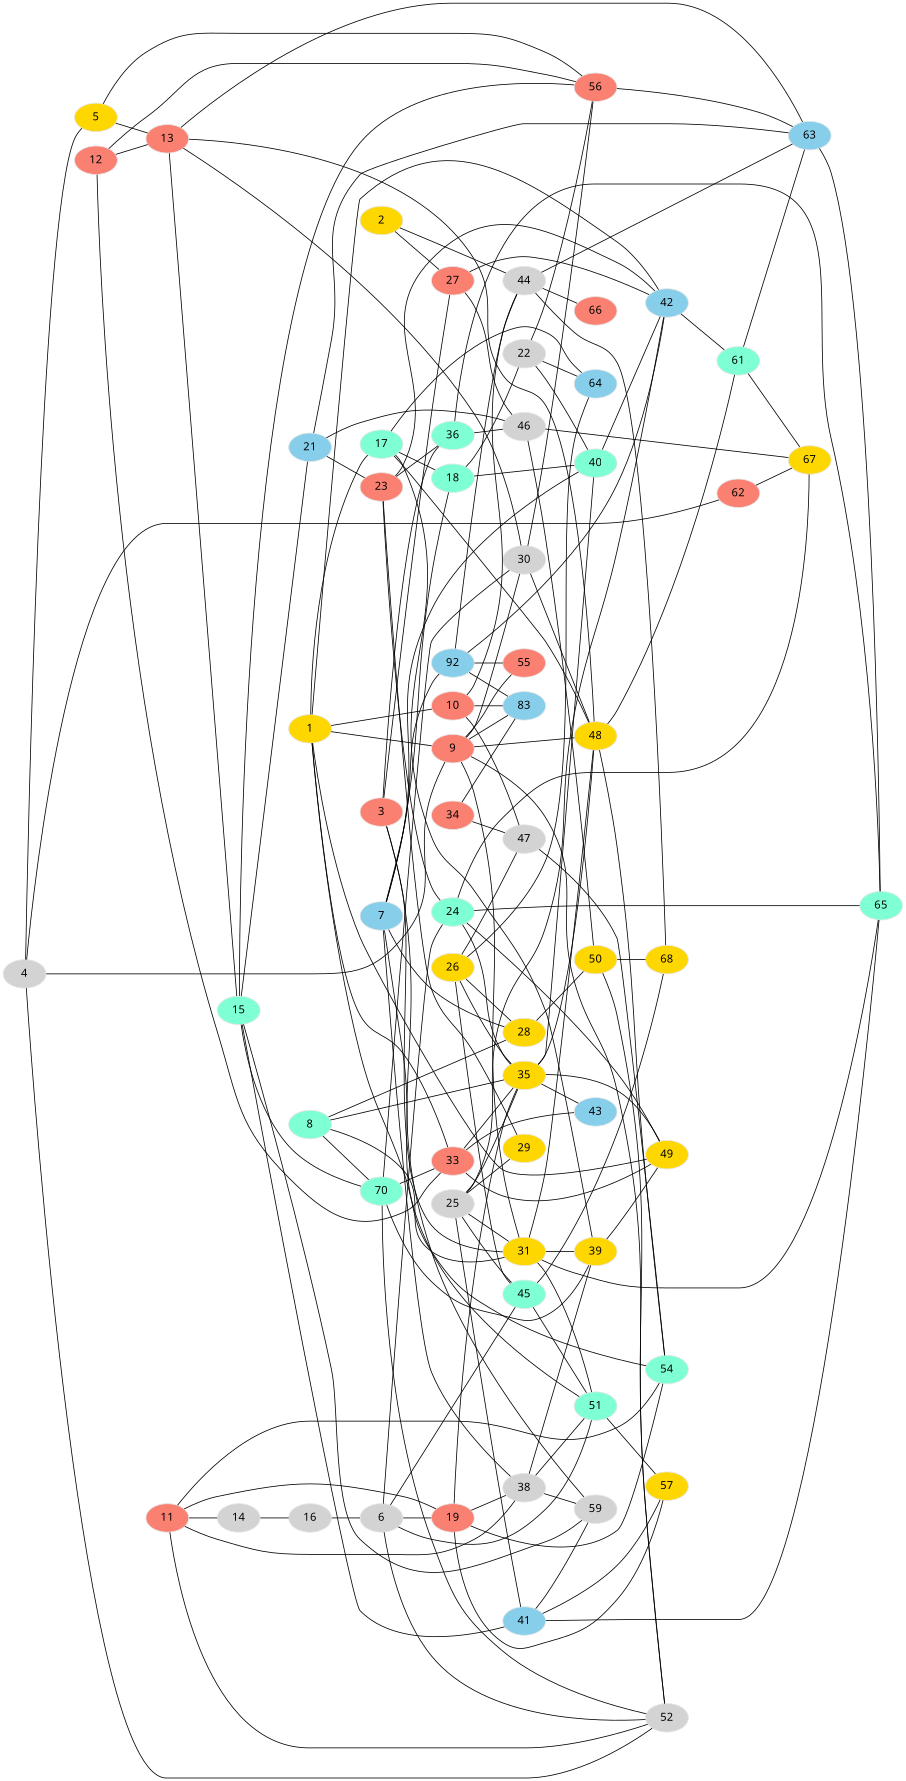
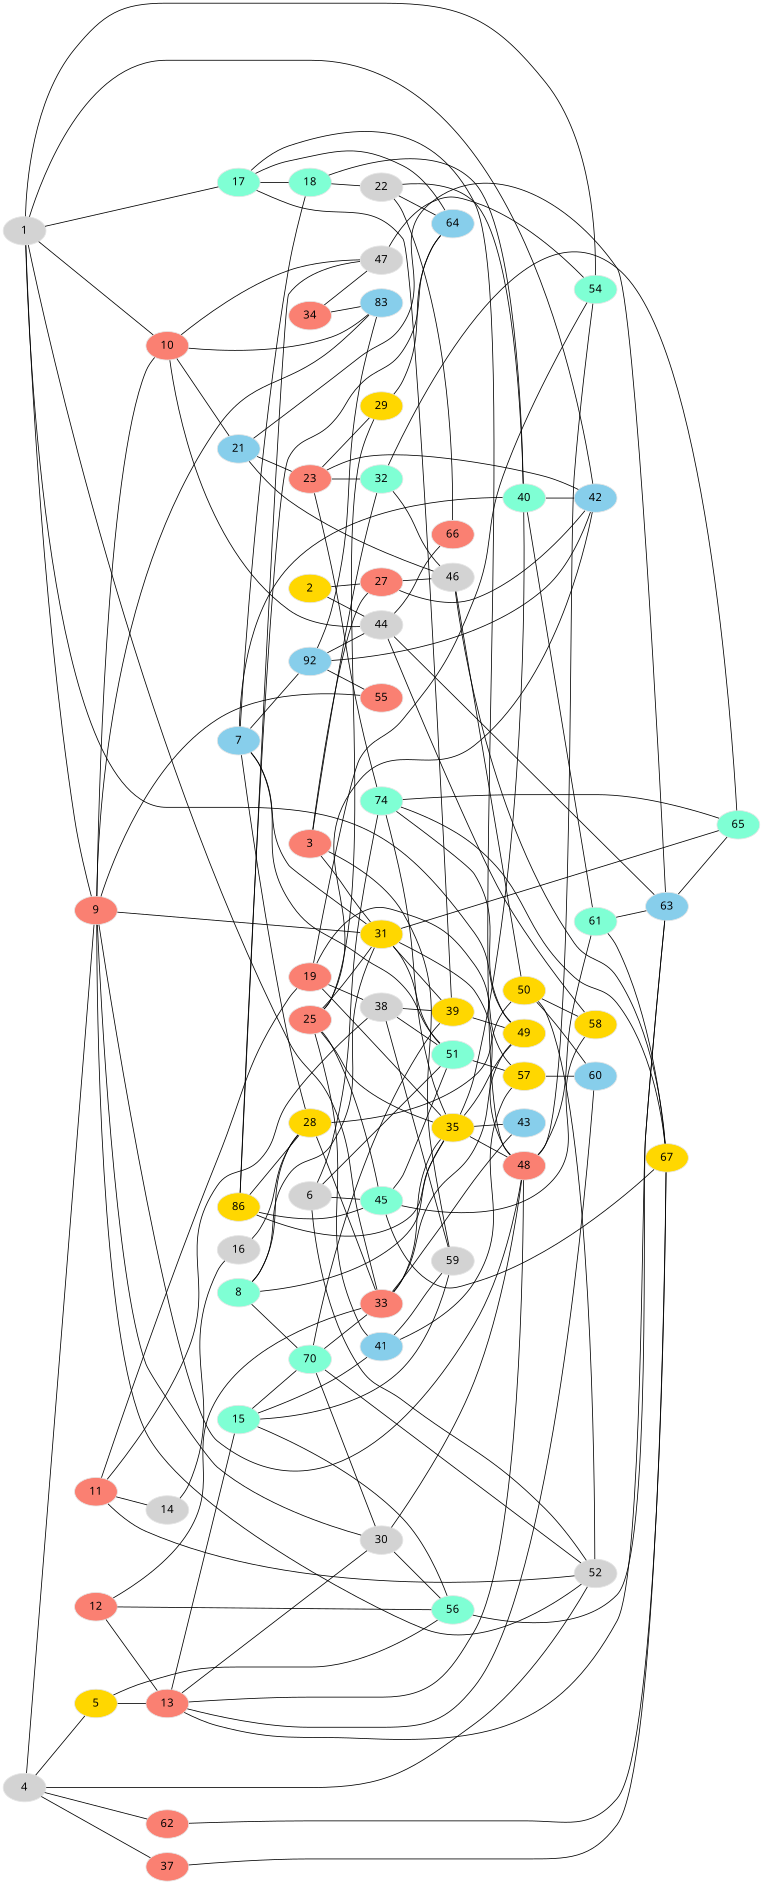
(596, 87) -> (453, 1610)
(567, 222) -> (442, 356)
none -> (417, 315)
(703, 332) -> (560, 710)
(453, 435) -> (381, 479)
none -> (108, 624)
(274, 729) -> (203, 397)
(310, 729) -> (25, 231)
(596, 736) -> (524, 1166)
(453, 912) -> (381, 801)
(667, 960) -> (596, 1025)
(453, 968) -> (239, 1207)
none -> (596, 1076)
(453, 1204) -> (310, 1020)
none -> (343, 1205)
(410, 1232) -> (283, 855)
none -> (514, 1267)
(822, 1374) -> none
(415, 1421) -> none
(343, 1518) -> (269, 1209)
(417, 1518) -> none
none -> (167, 1867)
